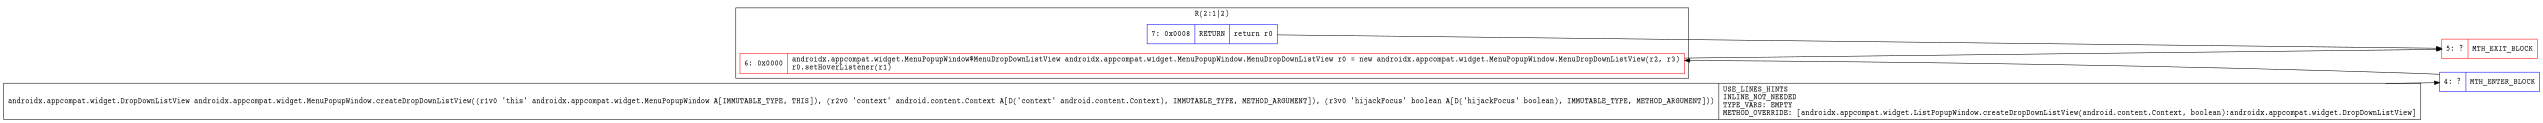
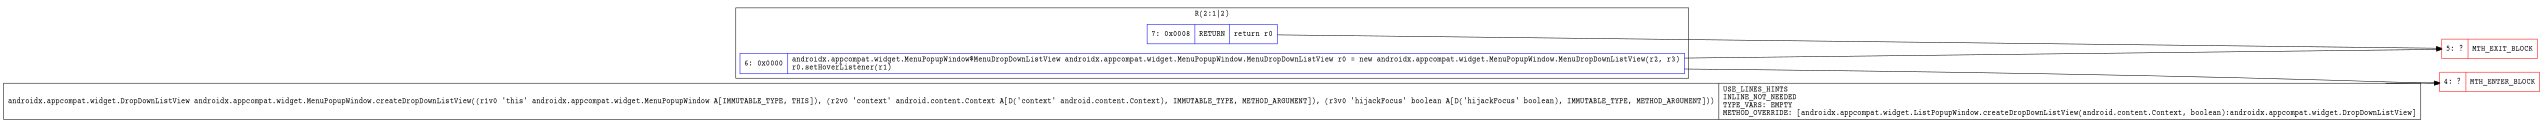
(1212, 64) -> (1212, 64)
(2065, 65) -> (2059, 74)
(2490, 82) -> (2490, 82)
